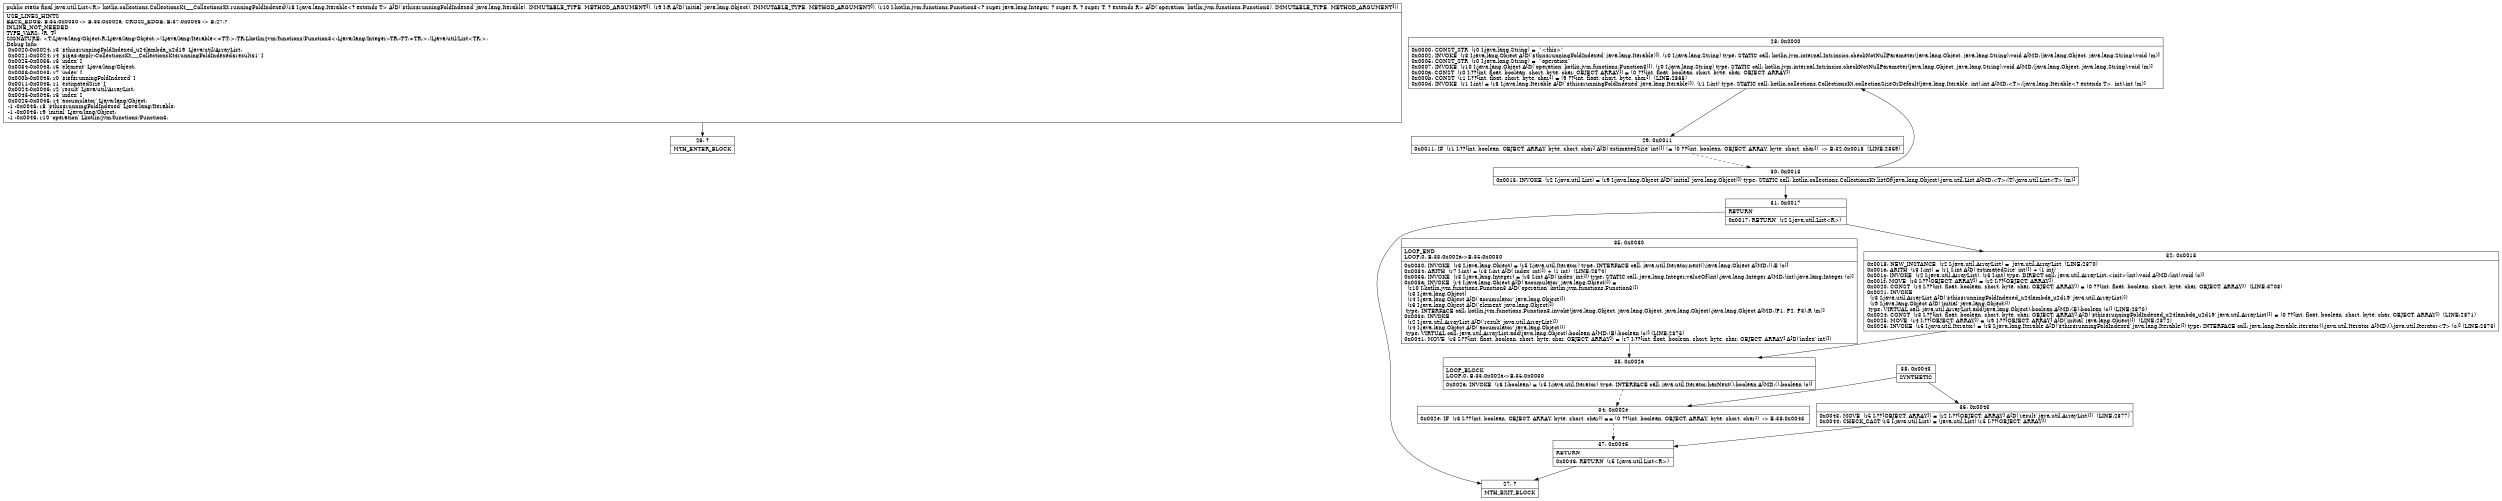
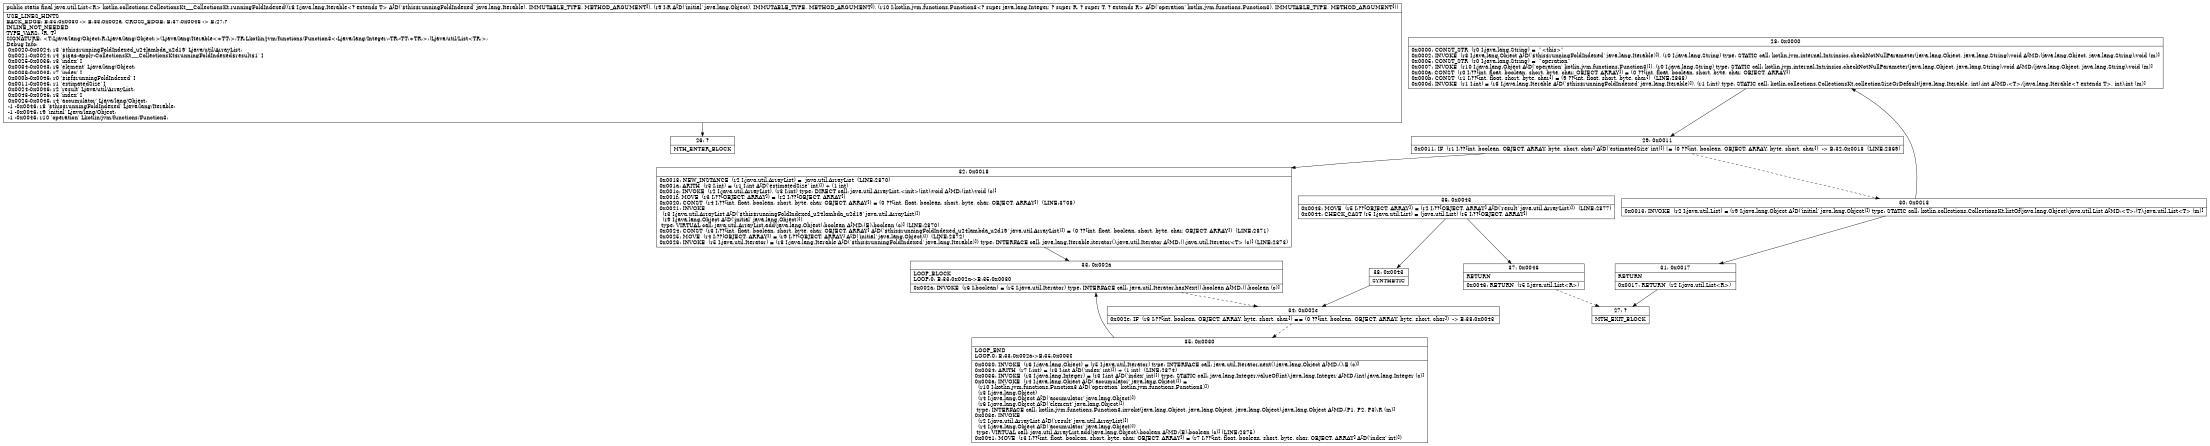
(1913, 238) -> (1390, 160)
(1942, 392) -> (1423, 242)
(1613, 430) -> (1284, 330)
(1557, 473) -> (1576, 298)
